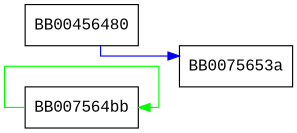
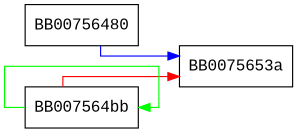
(82, 25) -> (82, 25)
none -> (110, 77)
